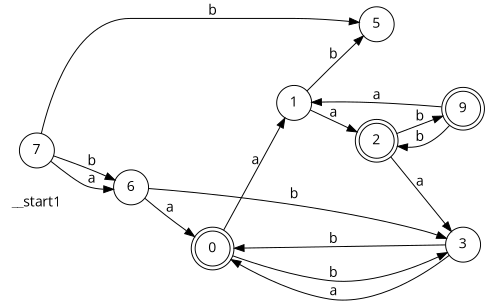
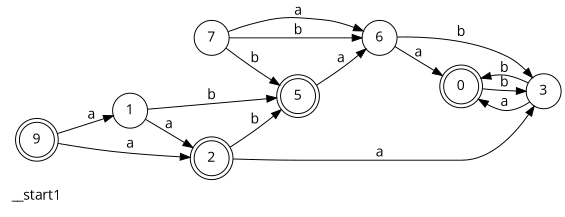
(377, 24) -> (298, 96)
none -> (338, 71)
(415, 127) -> (252, 132)
(420, 137) -> (130, 144)
(252, 178) -> none
